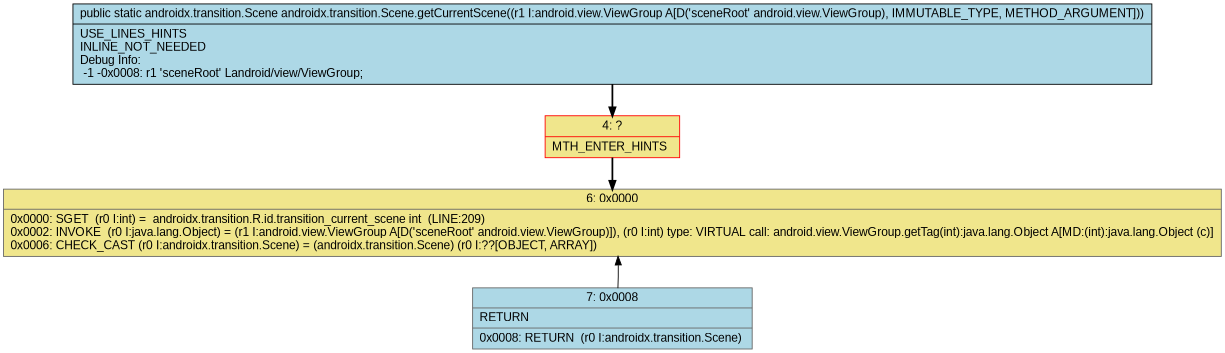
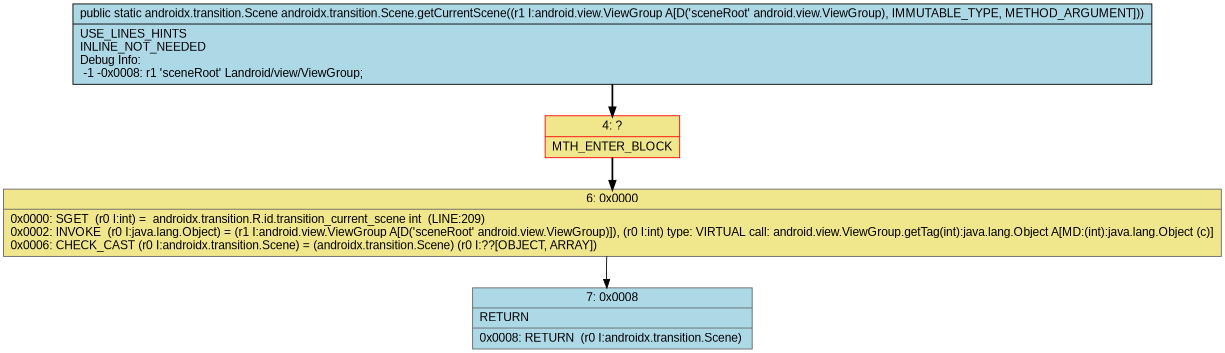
(610, 147) -> (612, 147)
(618, 277) -> (607, 268)
